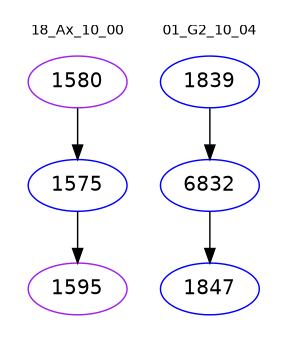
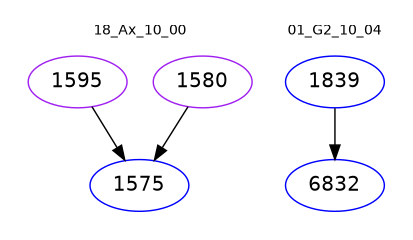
(78, 230) -> (105, 127)
(210, 289) -> none
